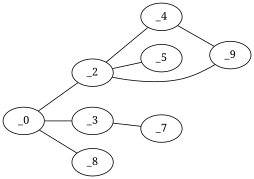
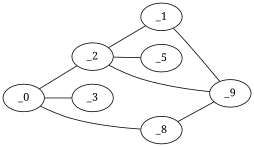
(161, 17) -> (161, 17)
none -> (196, 112)
(161, 129) -> none
